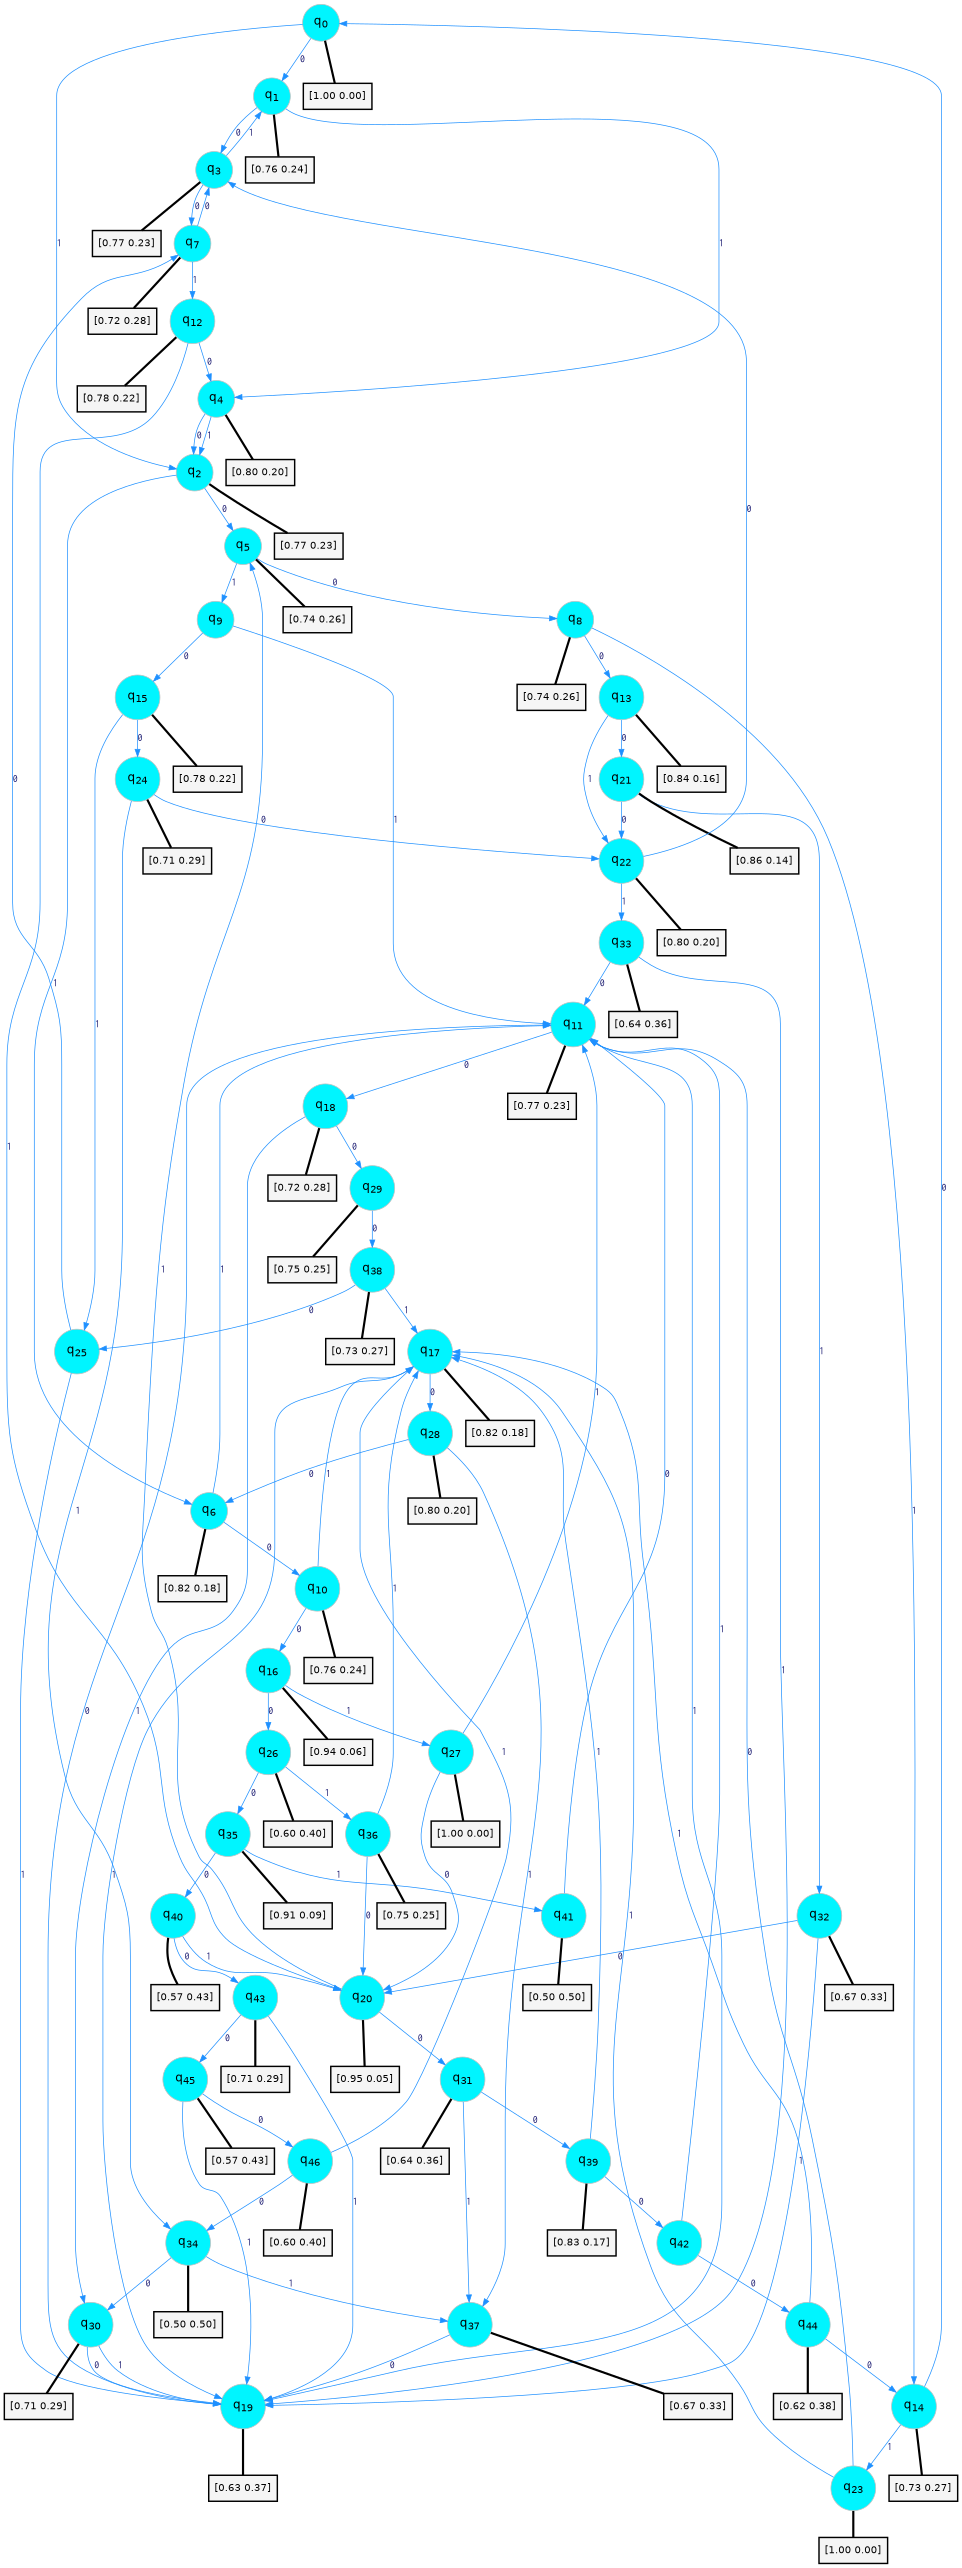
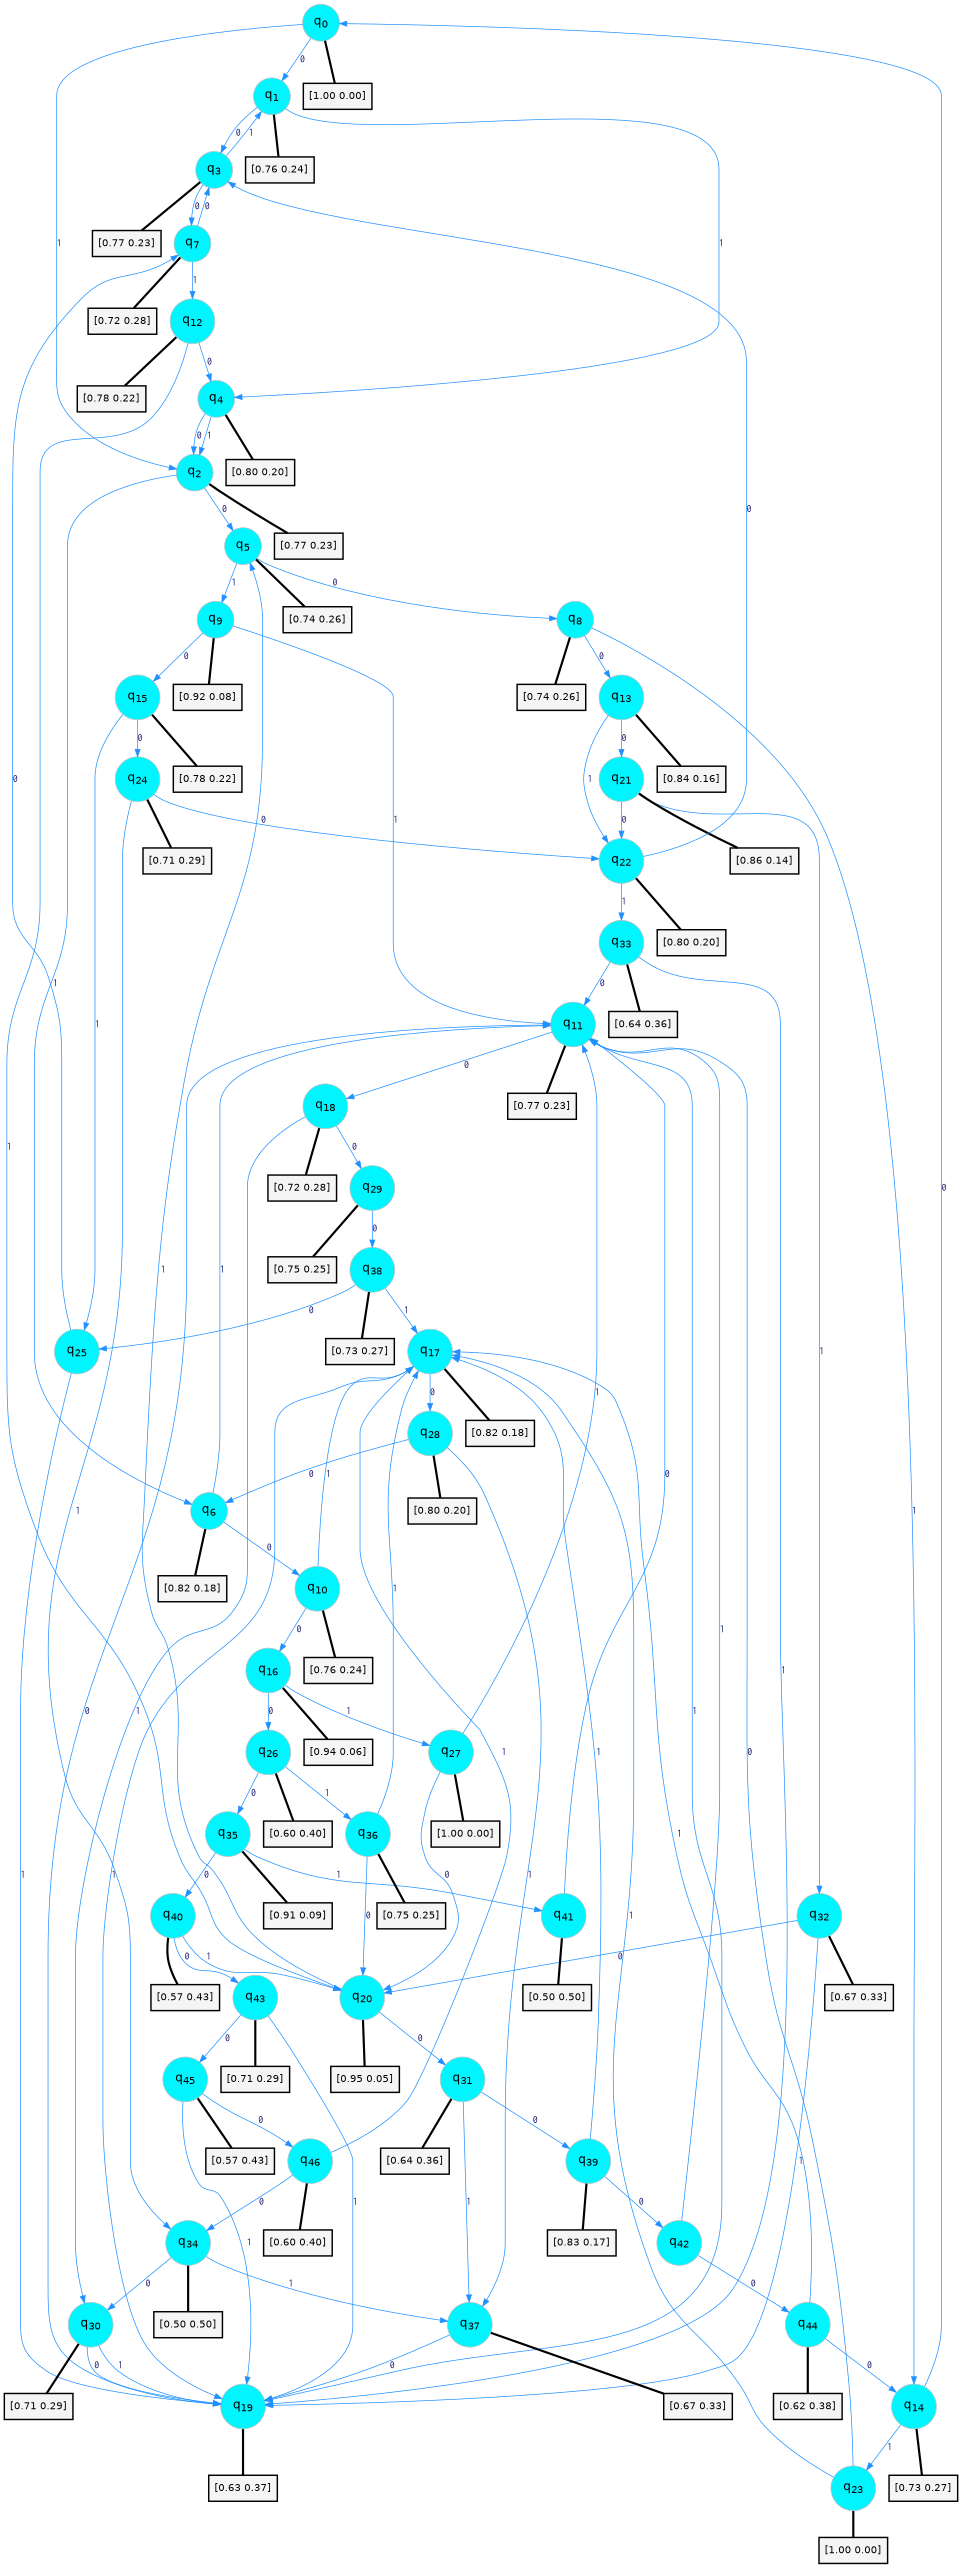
none -> (208, 697)
